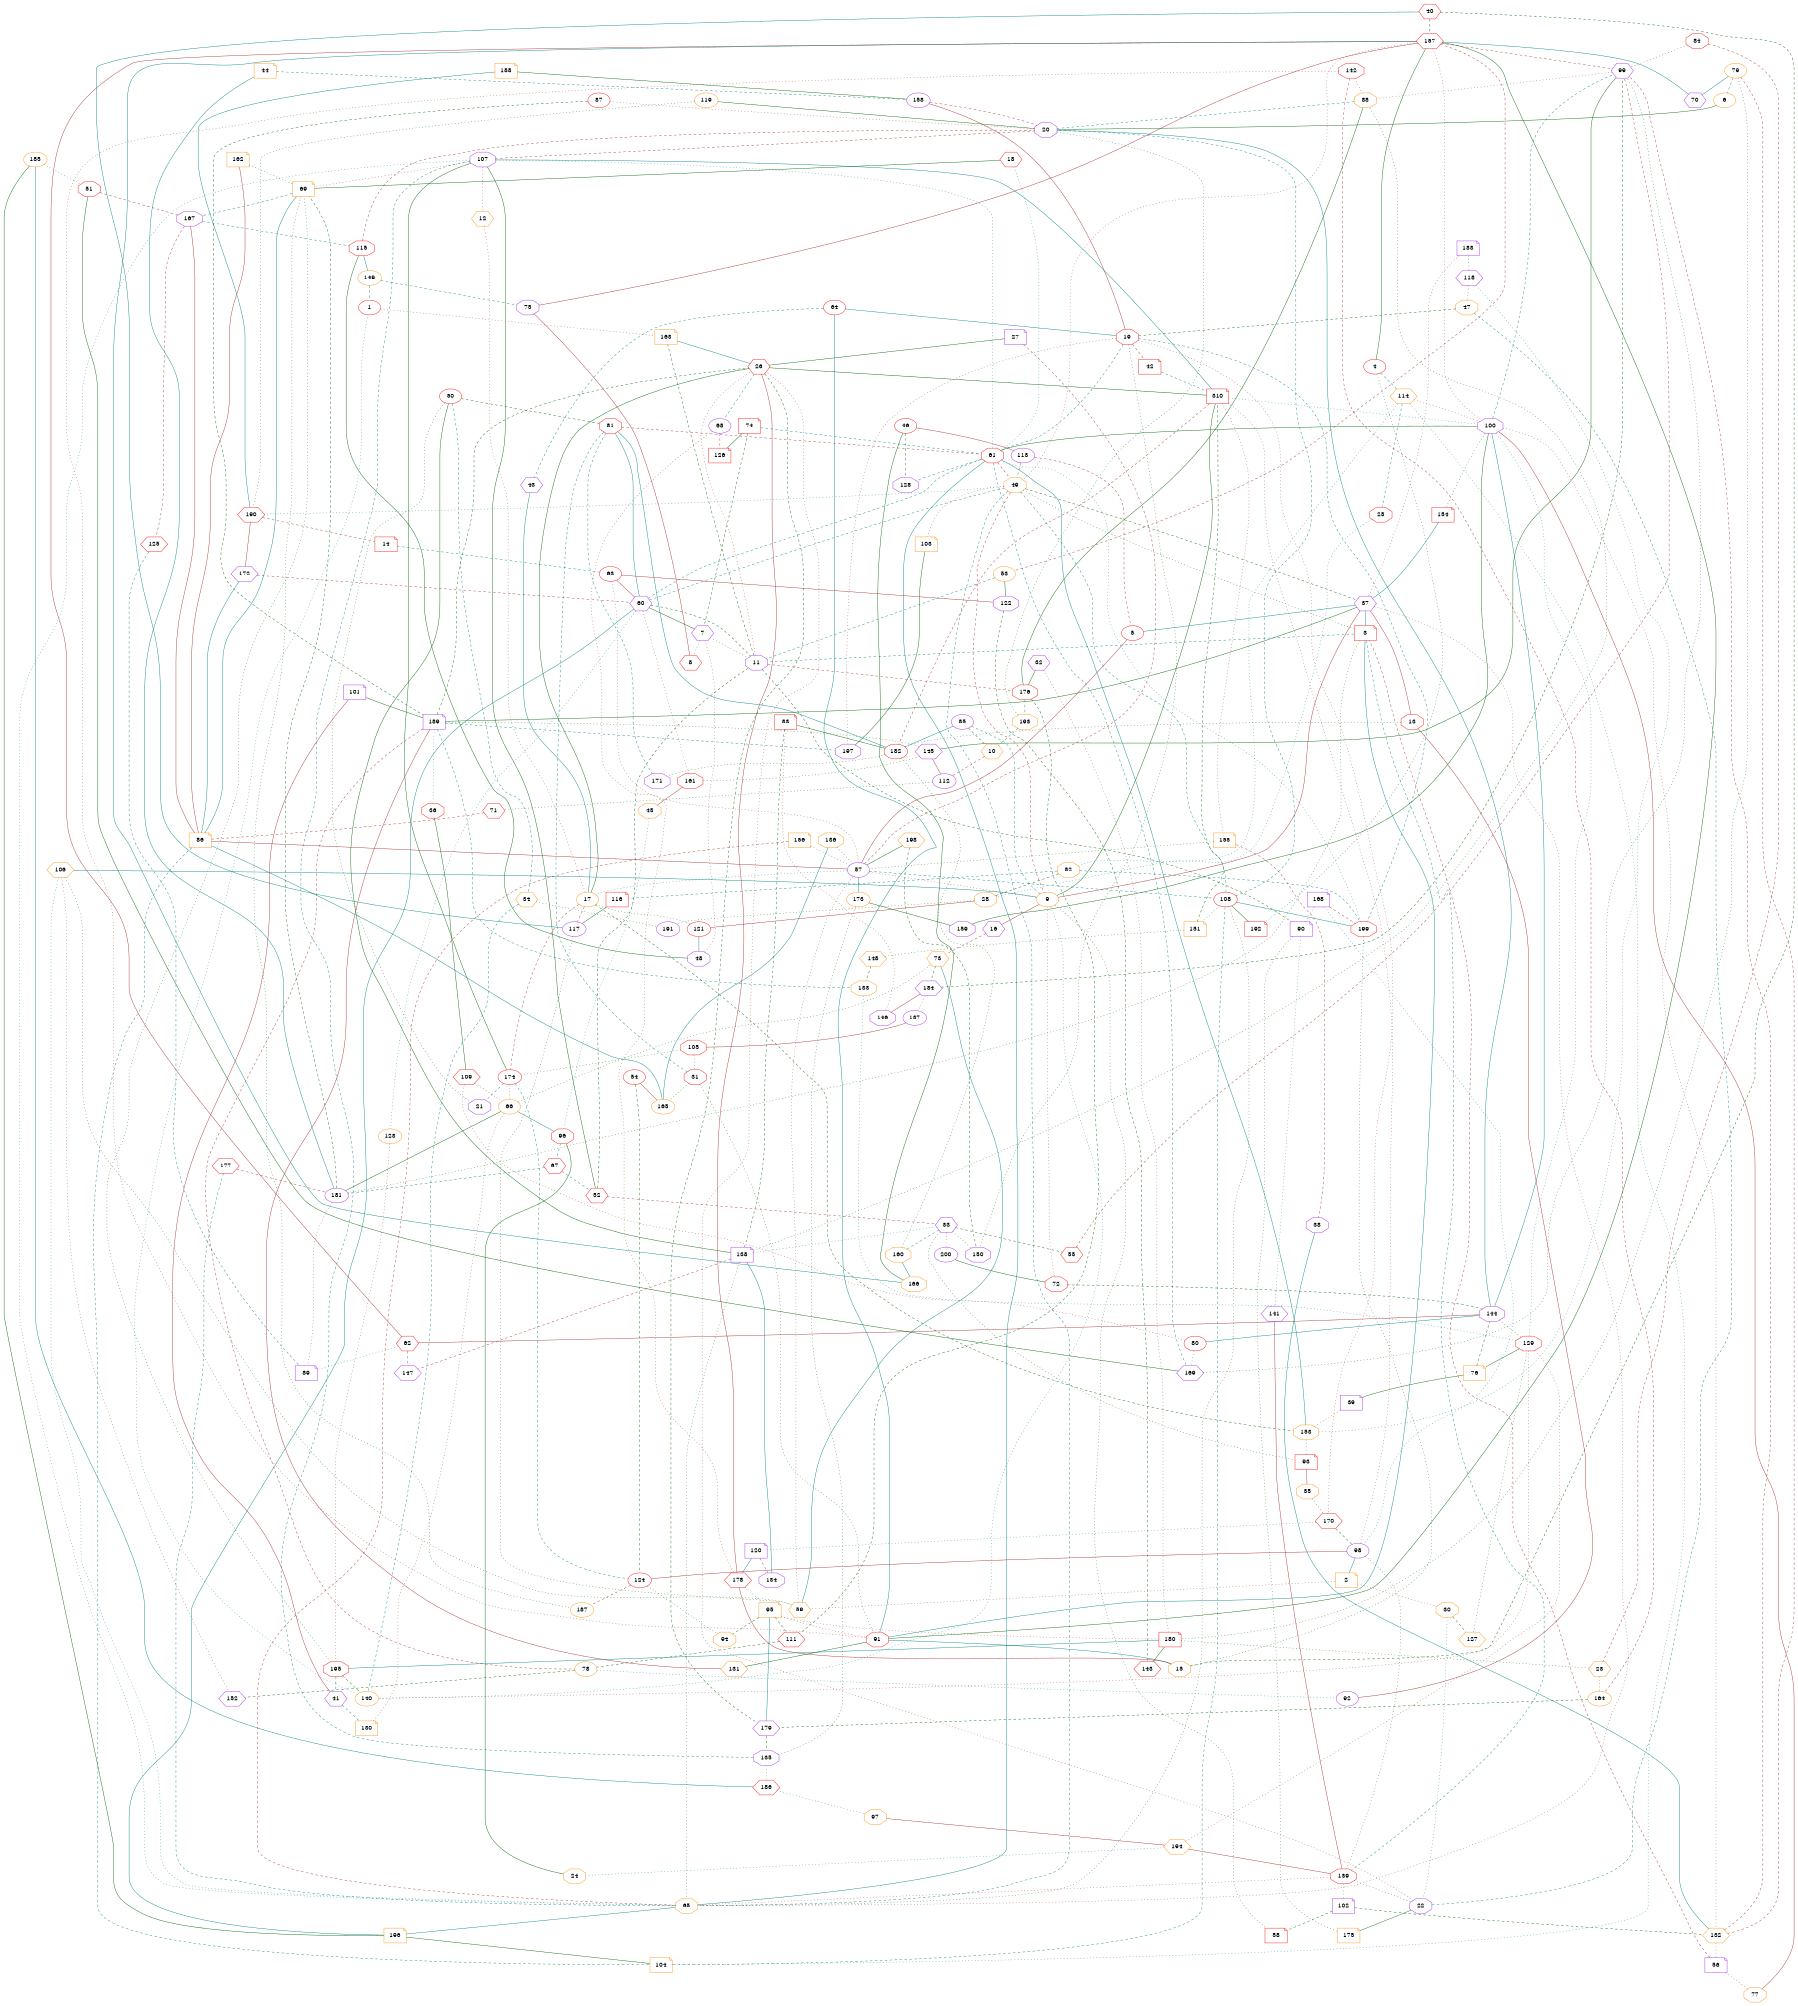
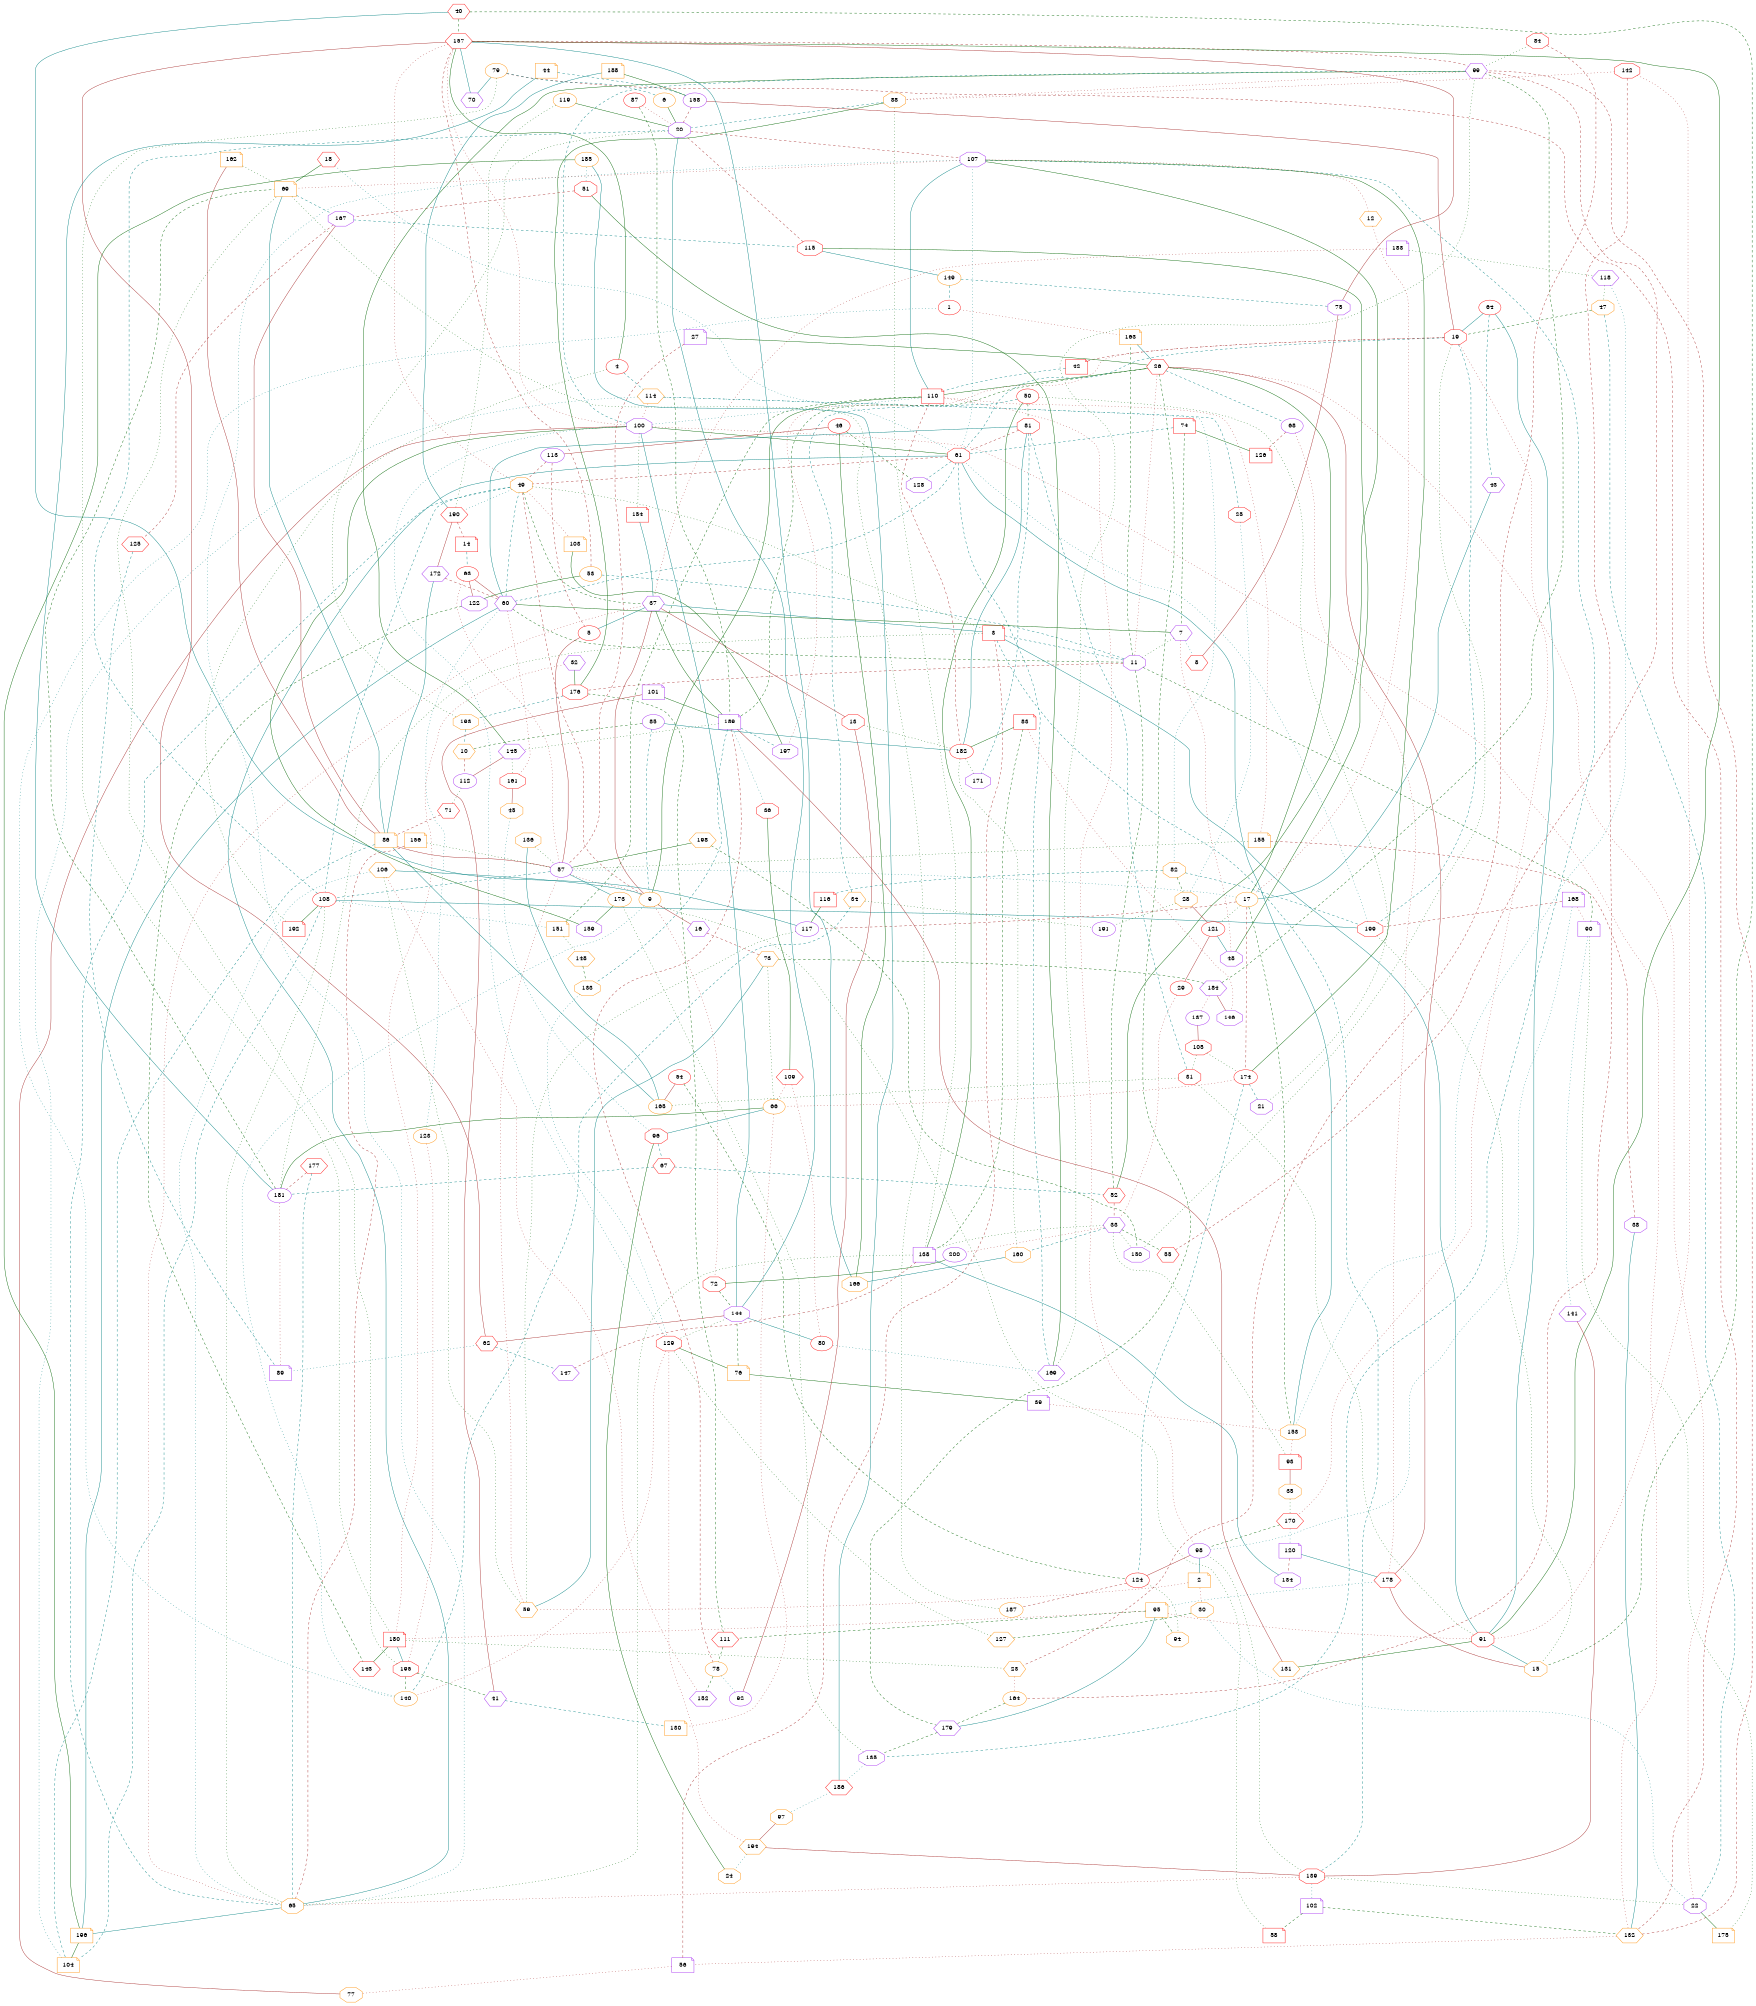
(1218, 396) -> (933, 396)
none -> (1181, 988)
(849, 1239) -> (1019, 1232)
